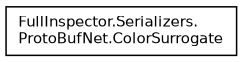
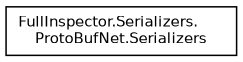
(121, 31) -> (121, 31)
